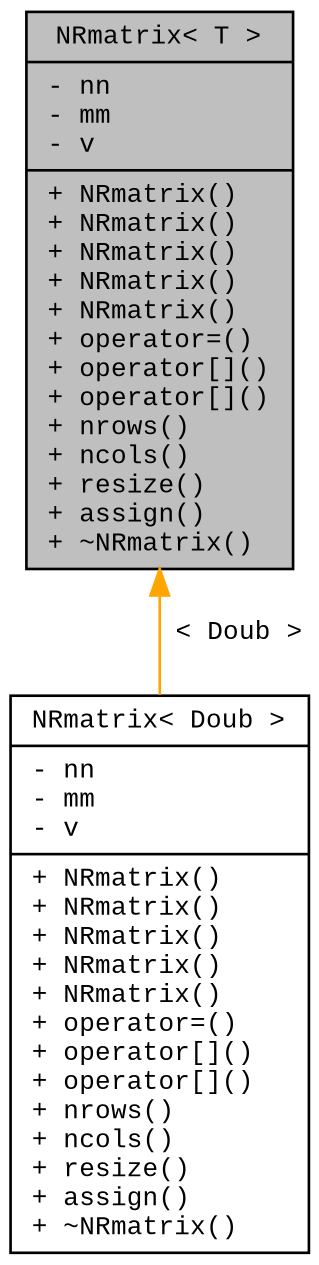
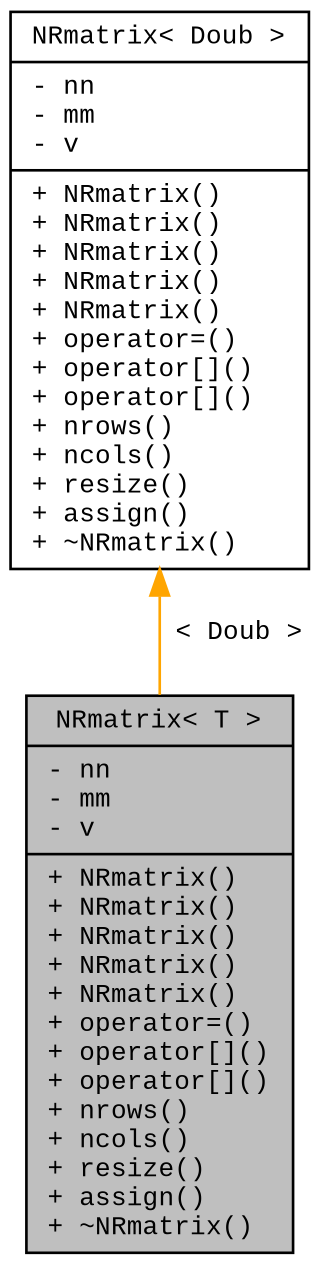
(160, 646) -> (160, 646)
